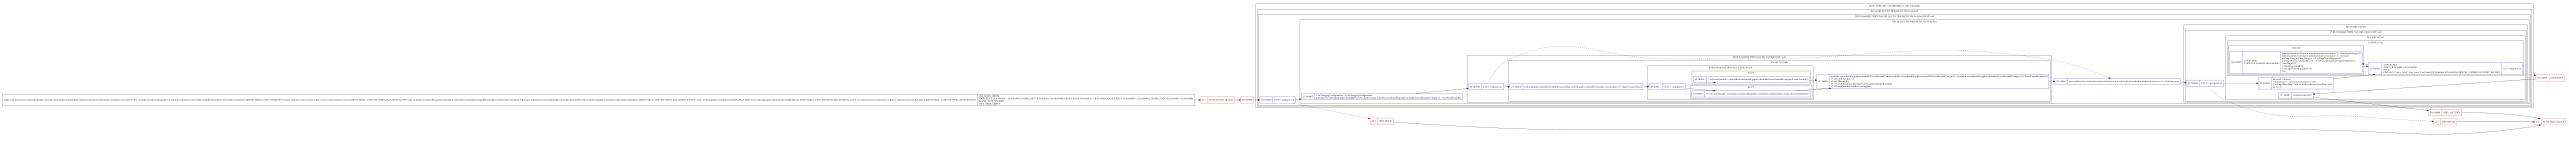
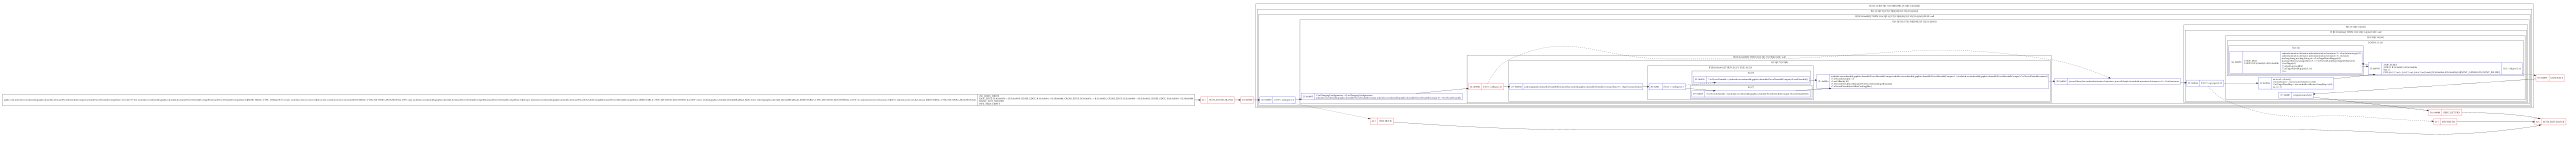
(1486, 87) -> (1486, 87)
